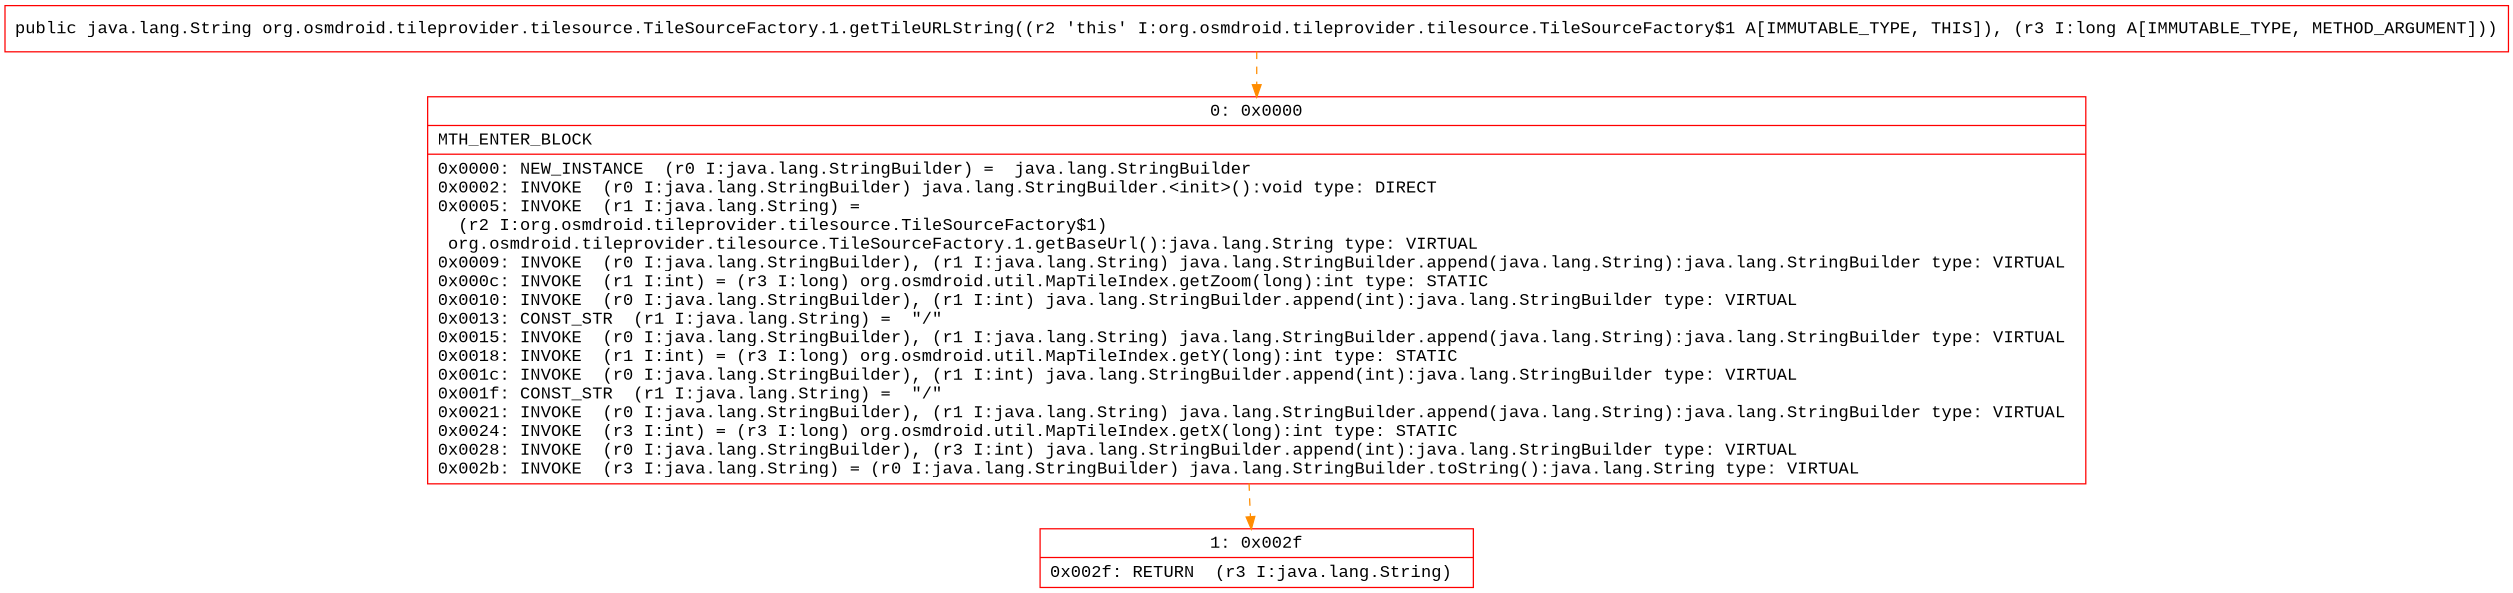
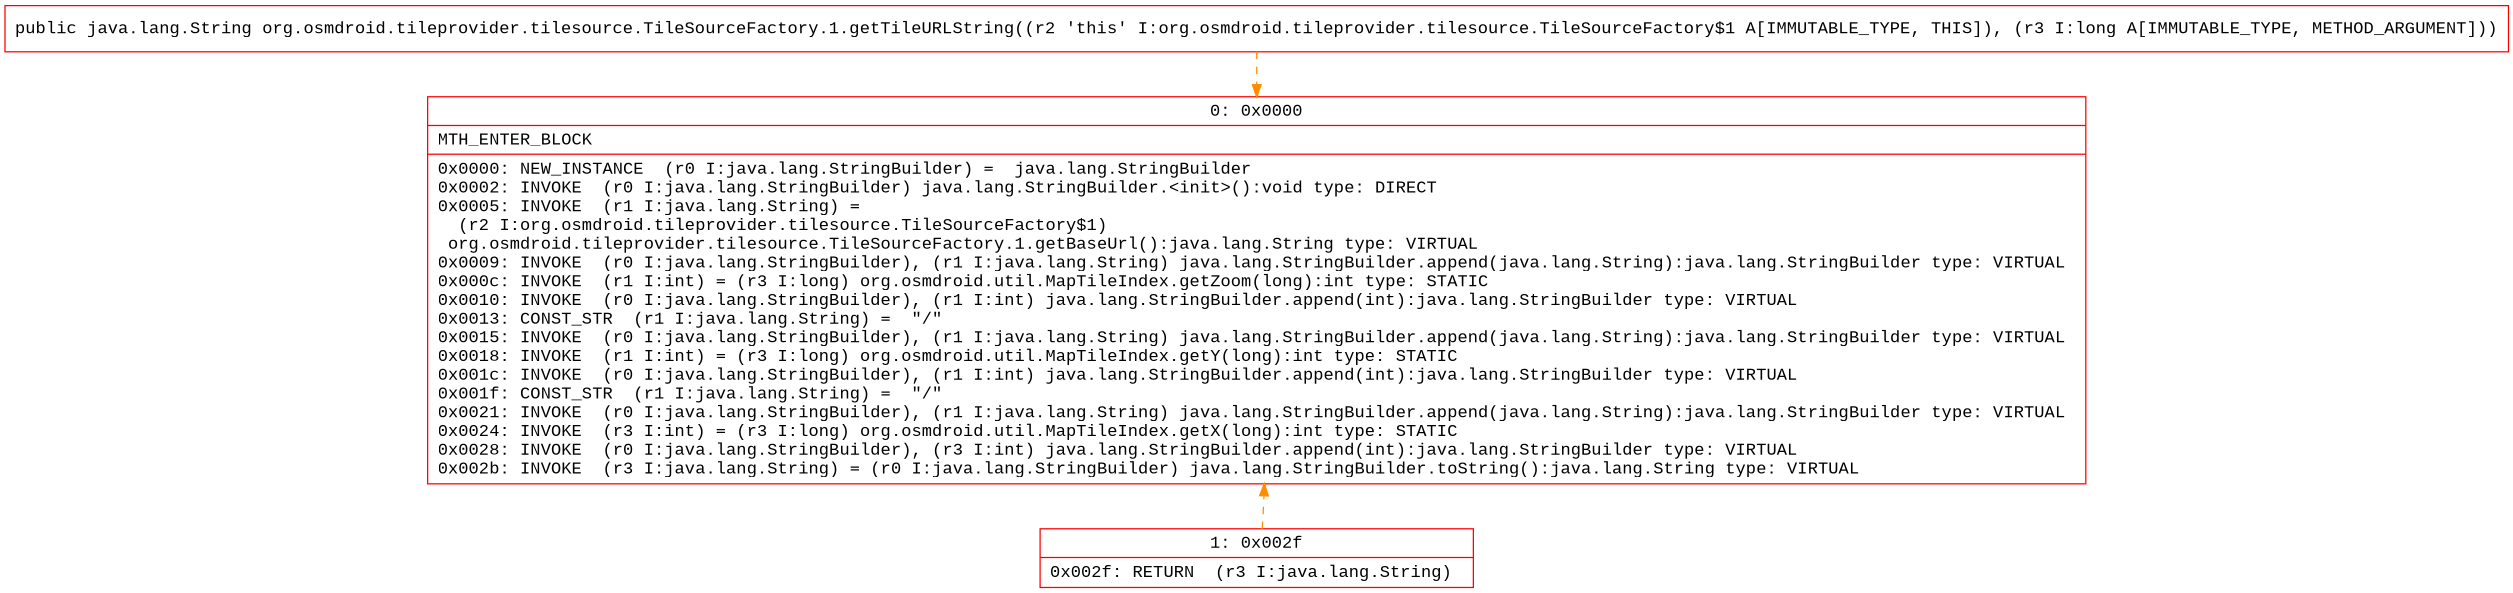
(1250, 500) -> (1263, 513)
